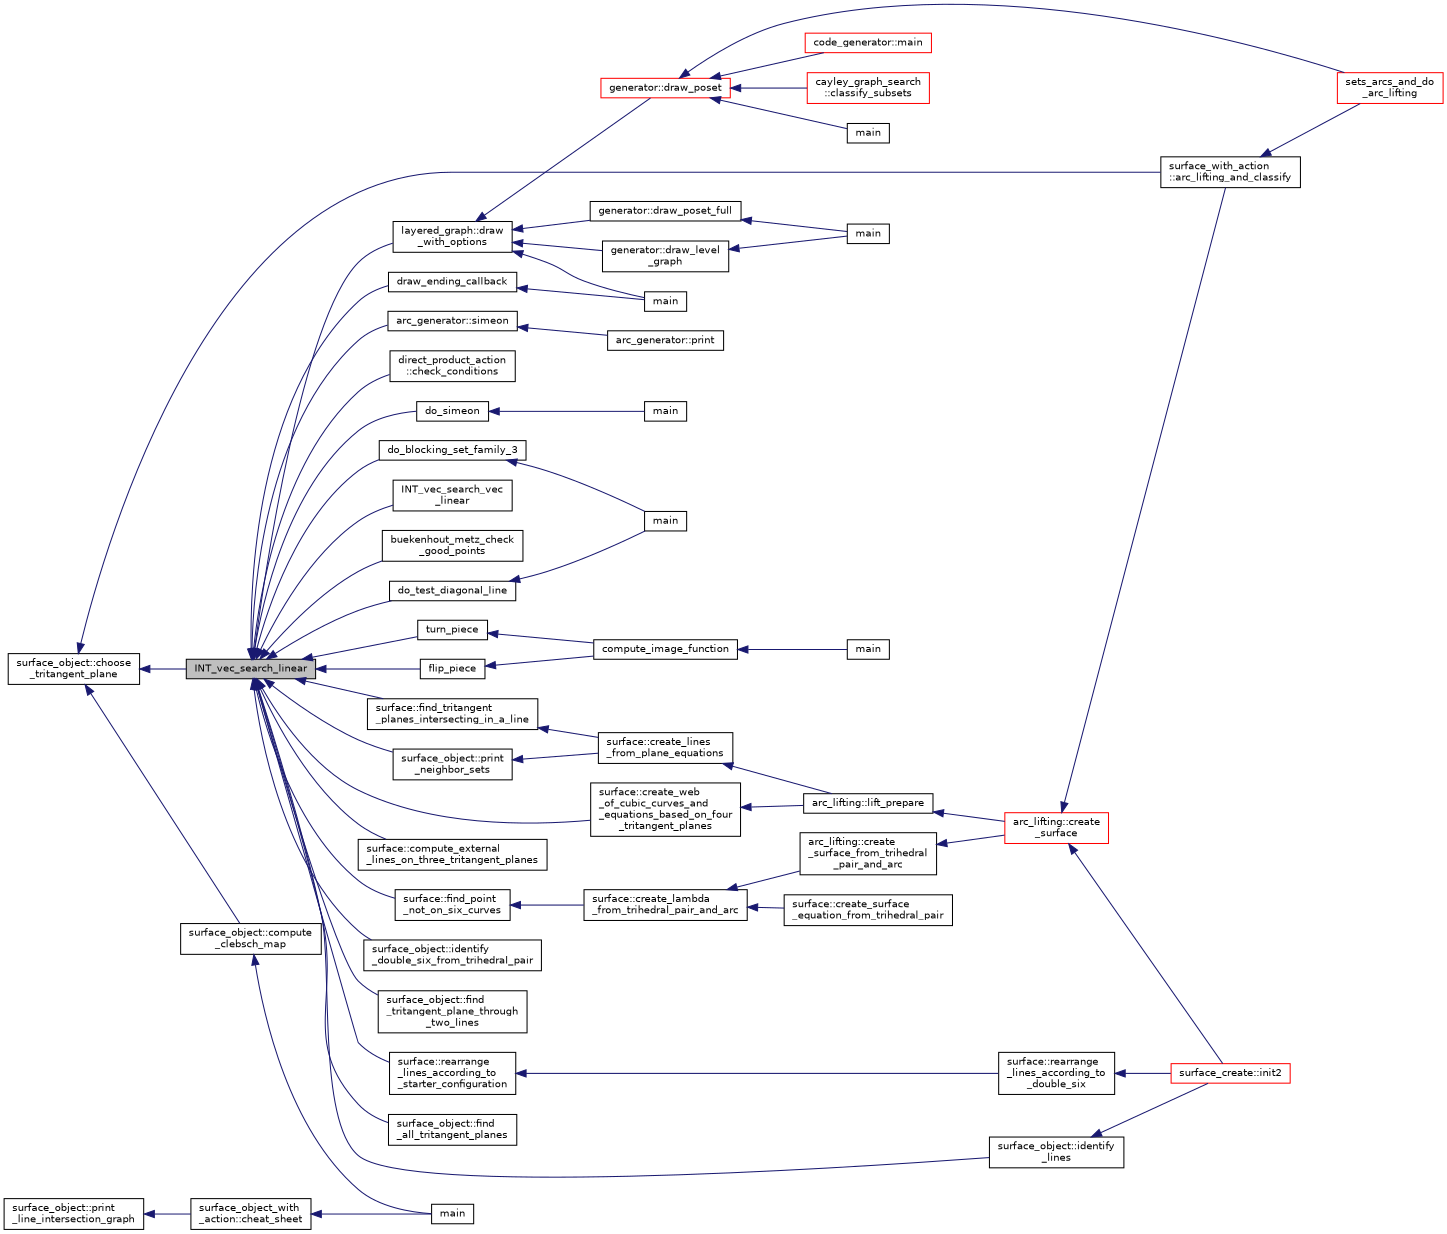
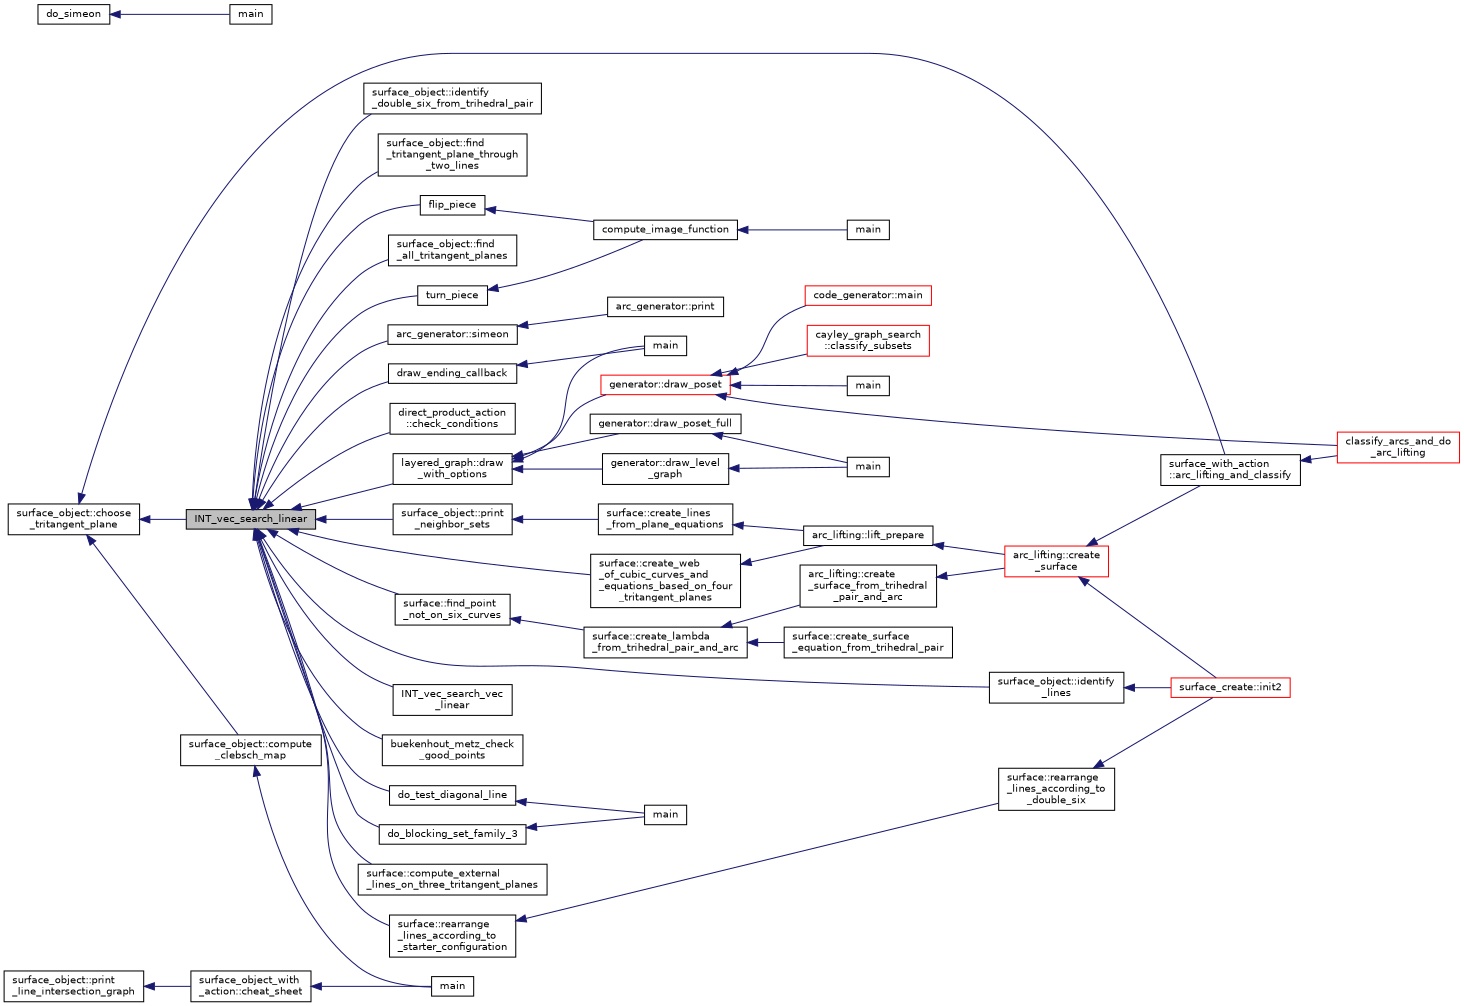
(1390, 88) -> (1398, 448)
(302, 503) -> none
(453, 714) -> none
